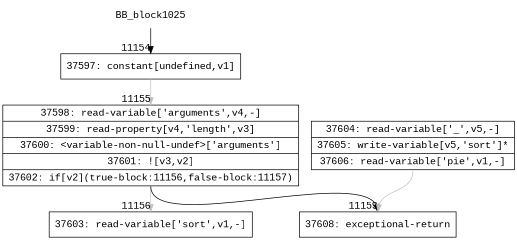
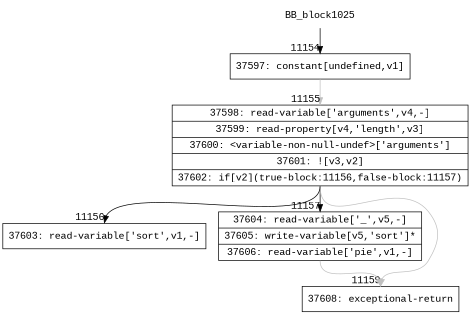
(151, 195) -> (216, 205)
none -> (320, 195)
(261, 199) -> (421, 206)
